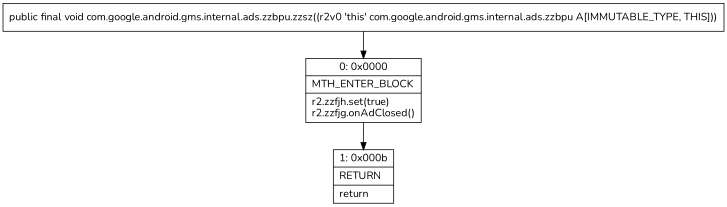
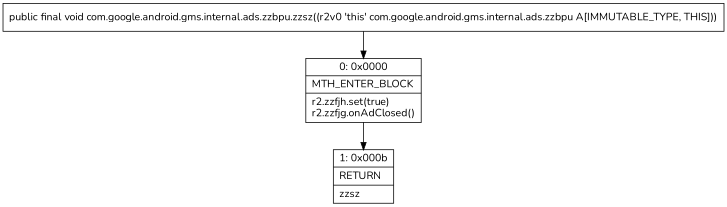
(354, 194) -> (350, 194)
